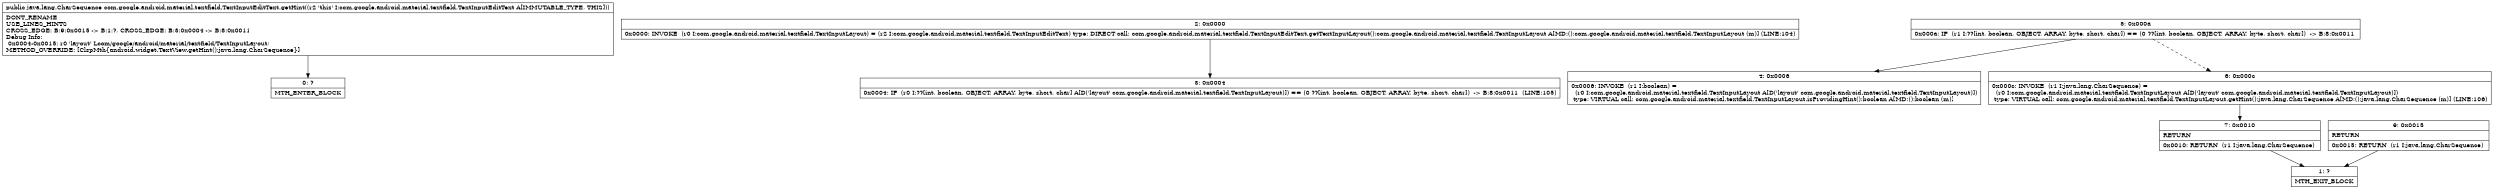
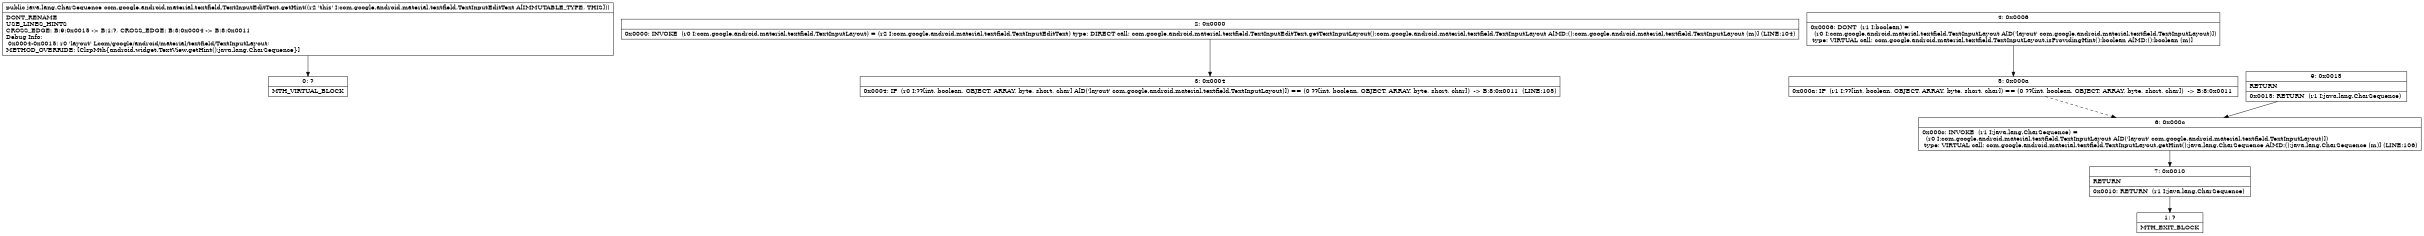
(1977, 55) -> (2013, 59)
(1625, 86) -> (1861, 27)
(308, 93) -> (308, 91)
(2363, 158) -> (2253, 109)
